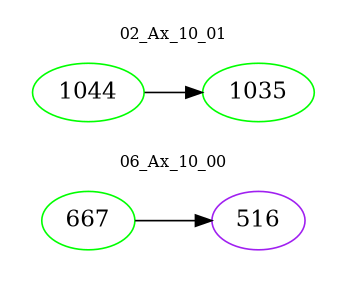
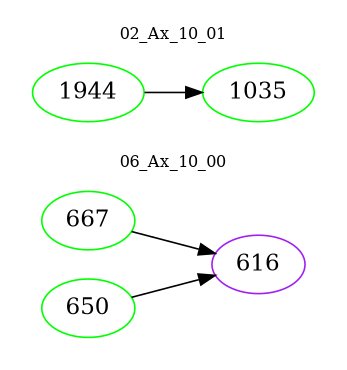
(88, 92) -> (88, 92)
(258, 221) -> (258, 264)
none -> (88, 308)
